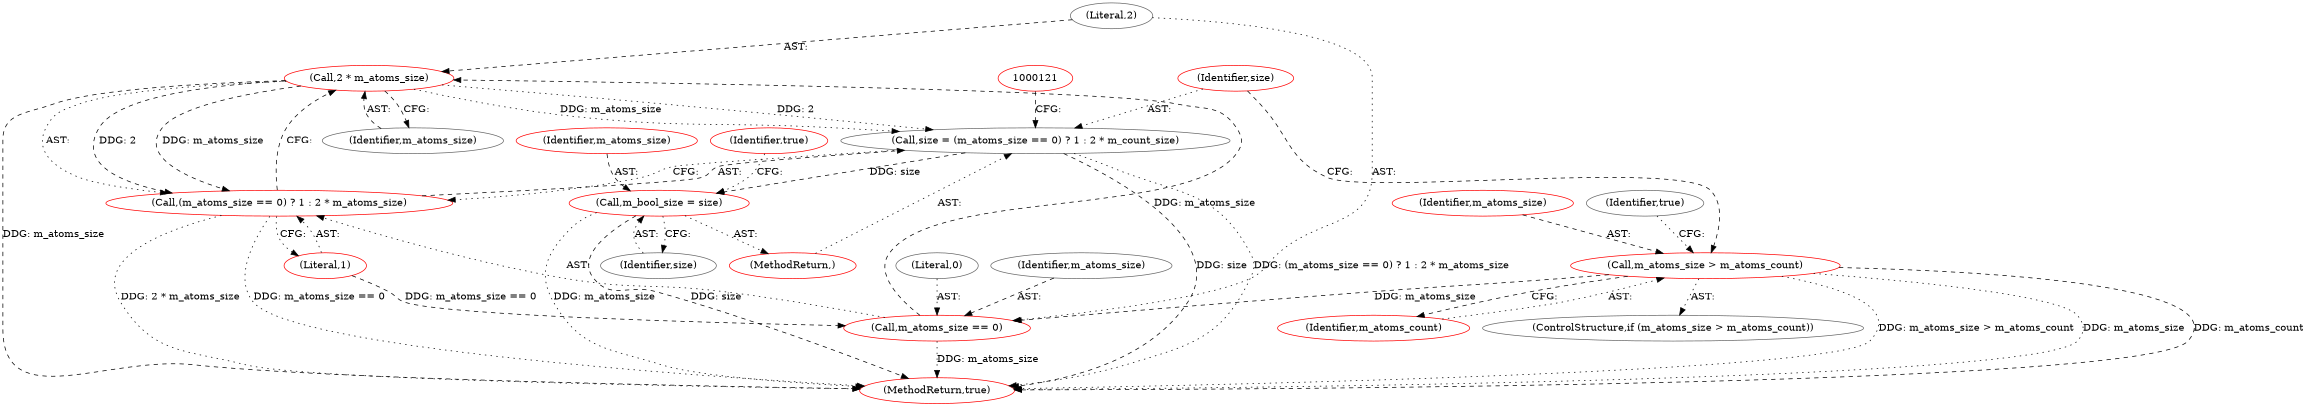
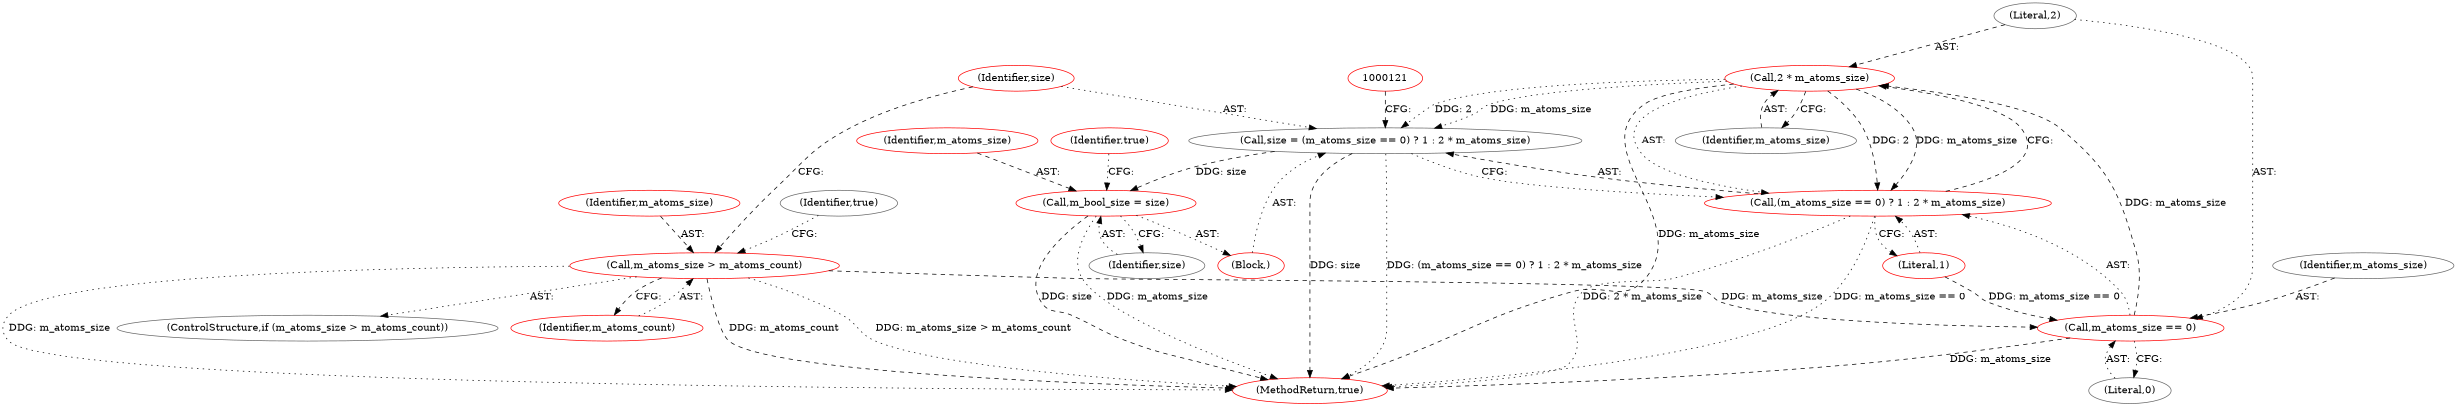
(1035, 141) -> (1385, 141)
(793, 266) -> (1251, 266)
(937, 356) -> (1733, 373)
none -> (2137, 356)
